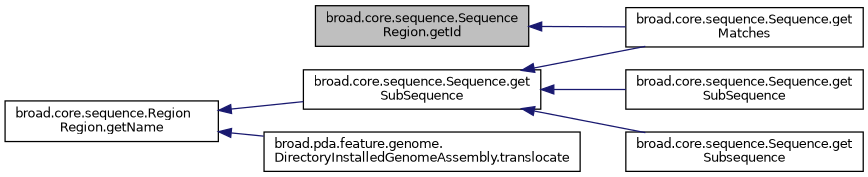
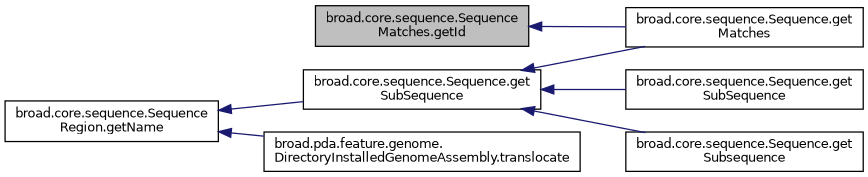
(422, 26) -> (422, 26)
(112, 121) -> (112, 121)
